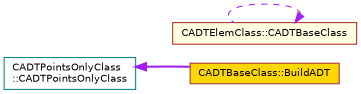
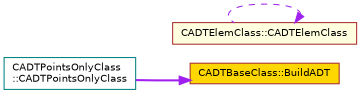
(265, 33) -> (265, 33)
(168, 67) -> (158, 80)
